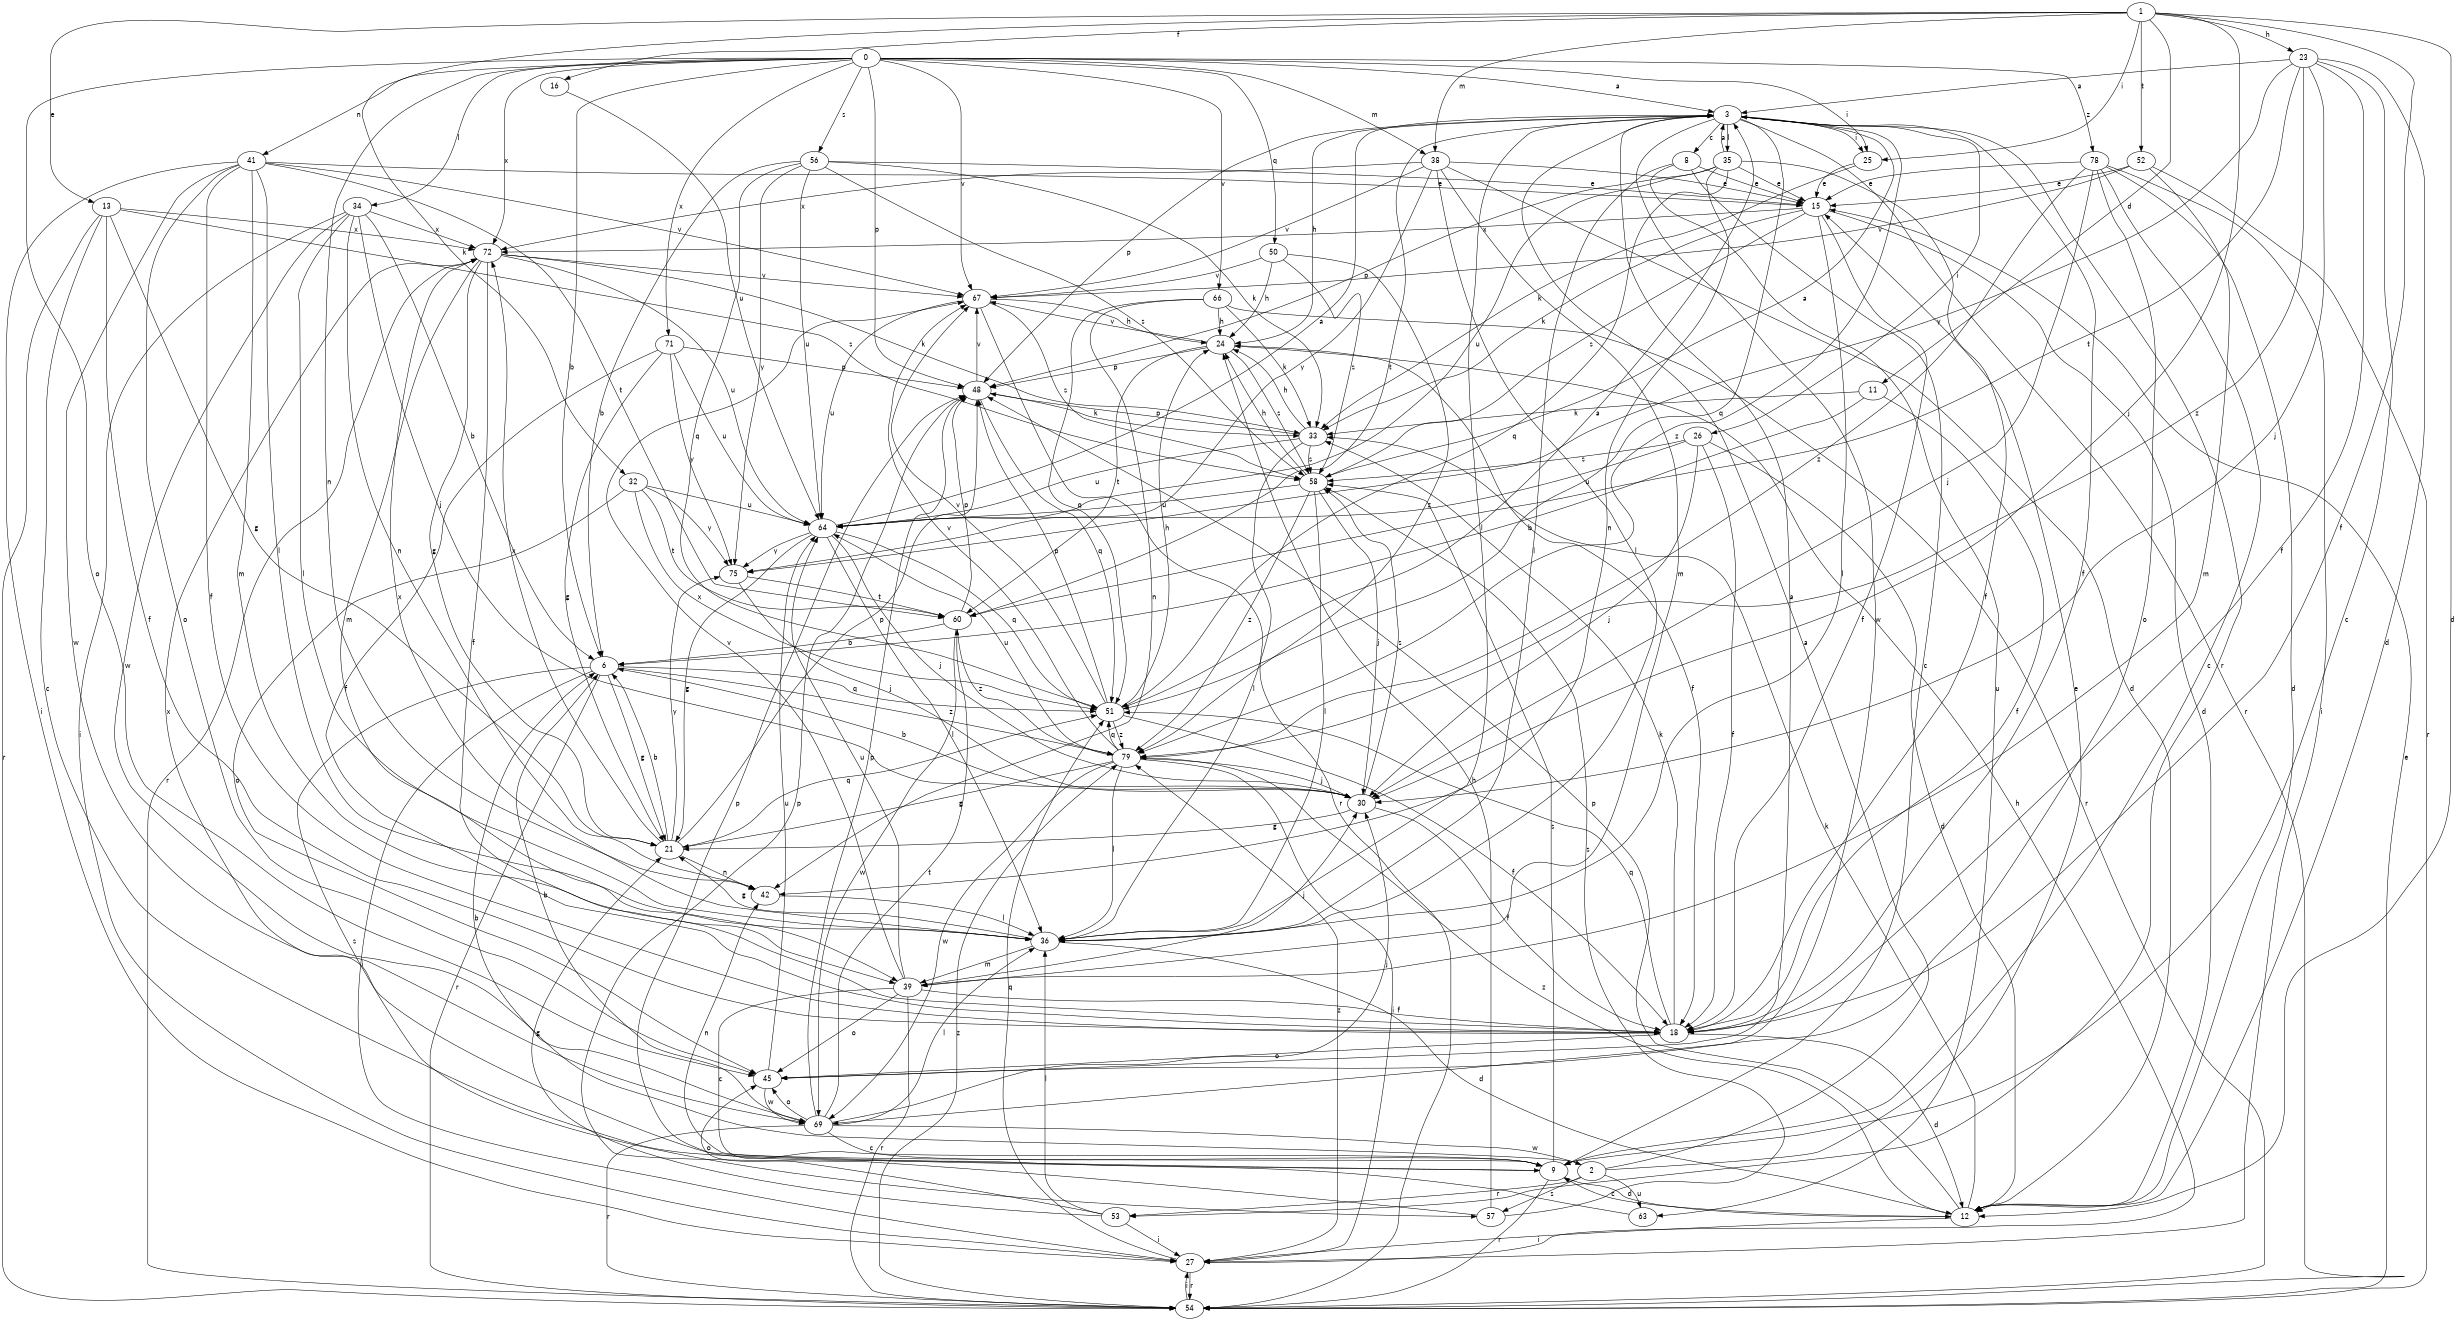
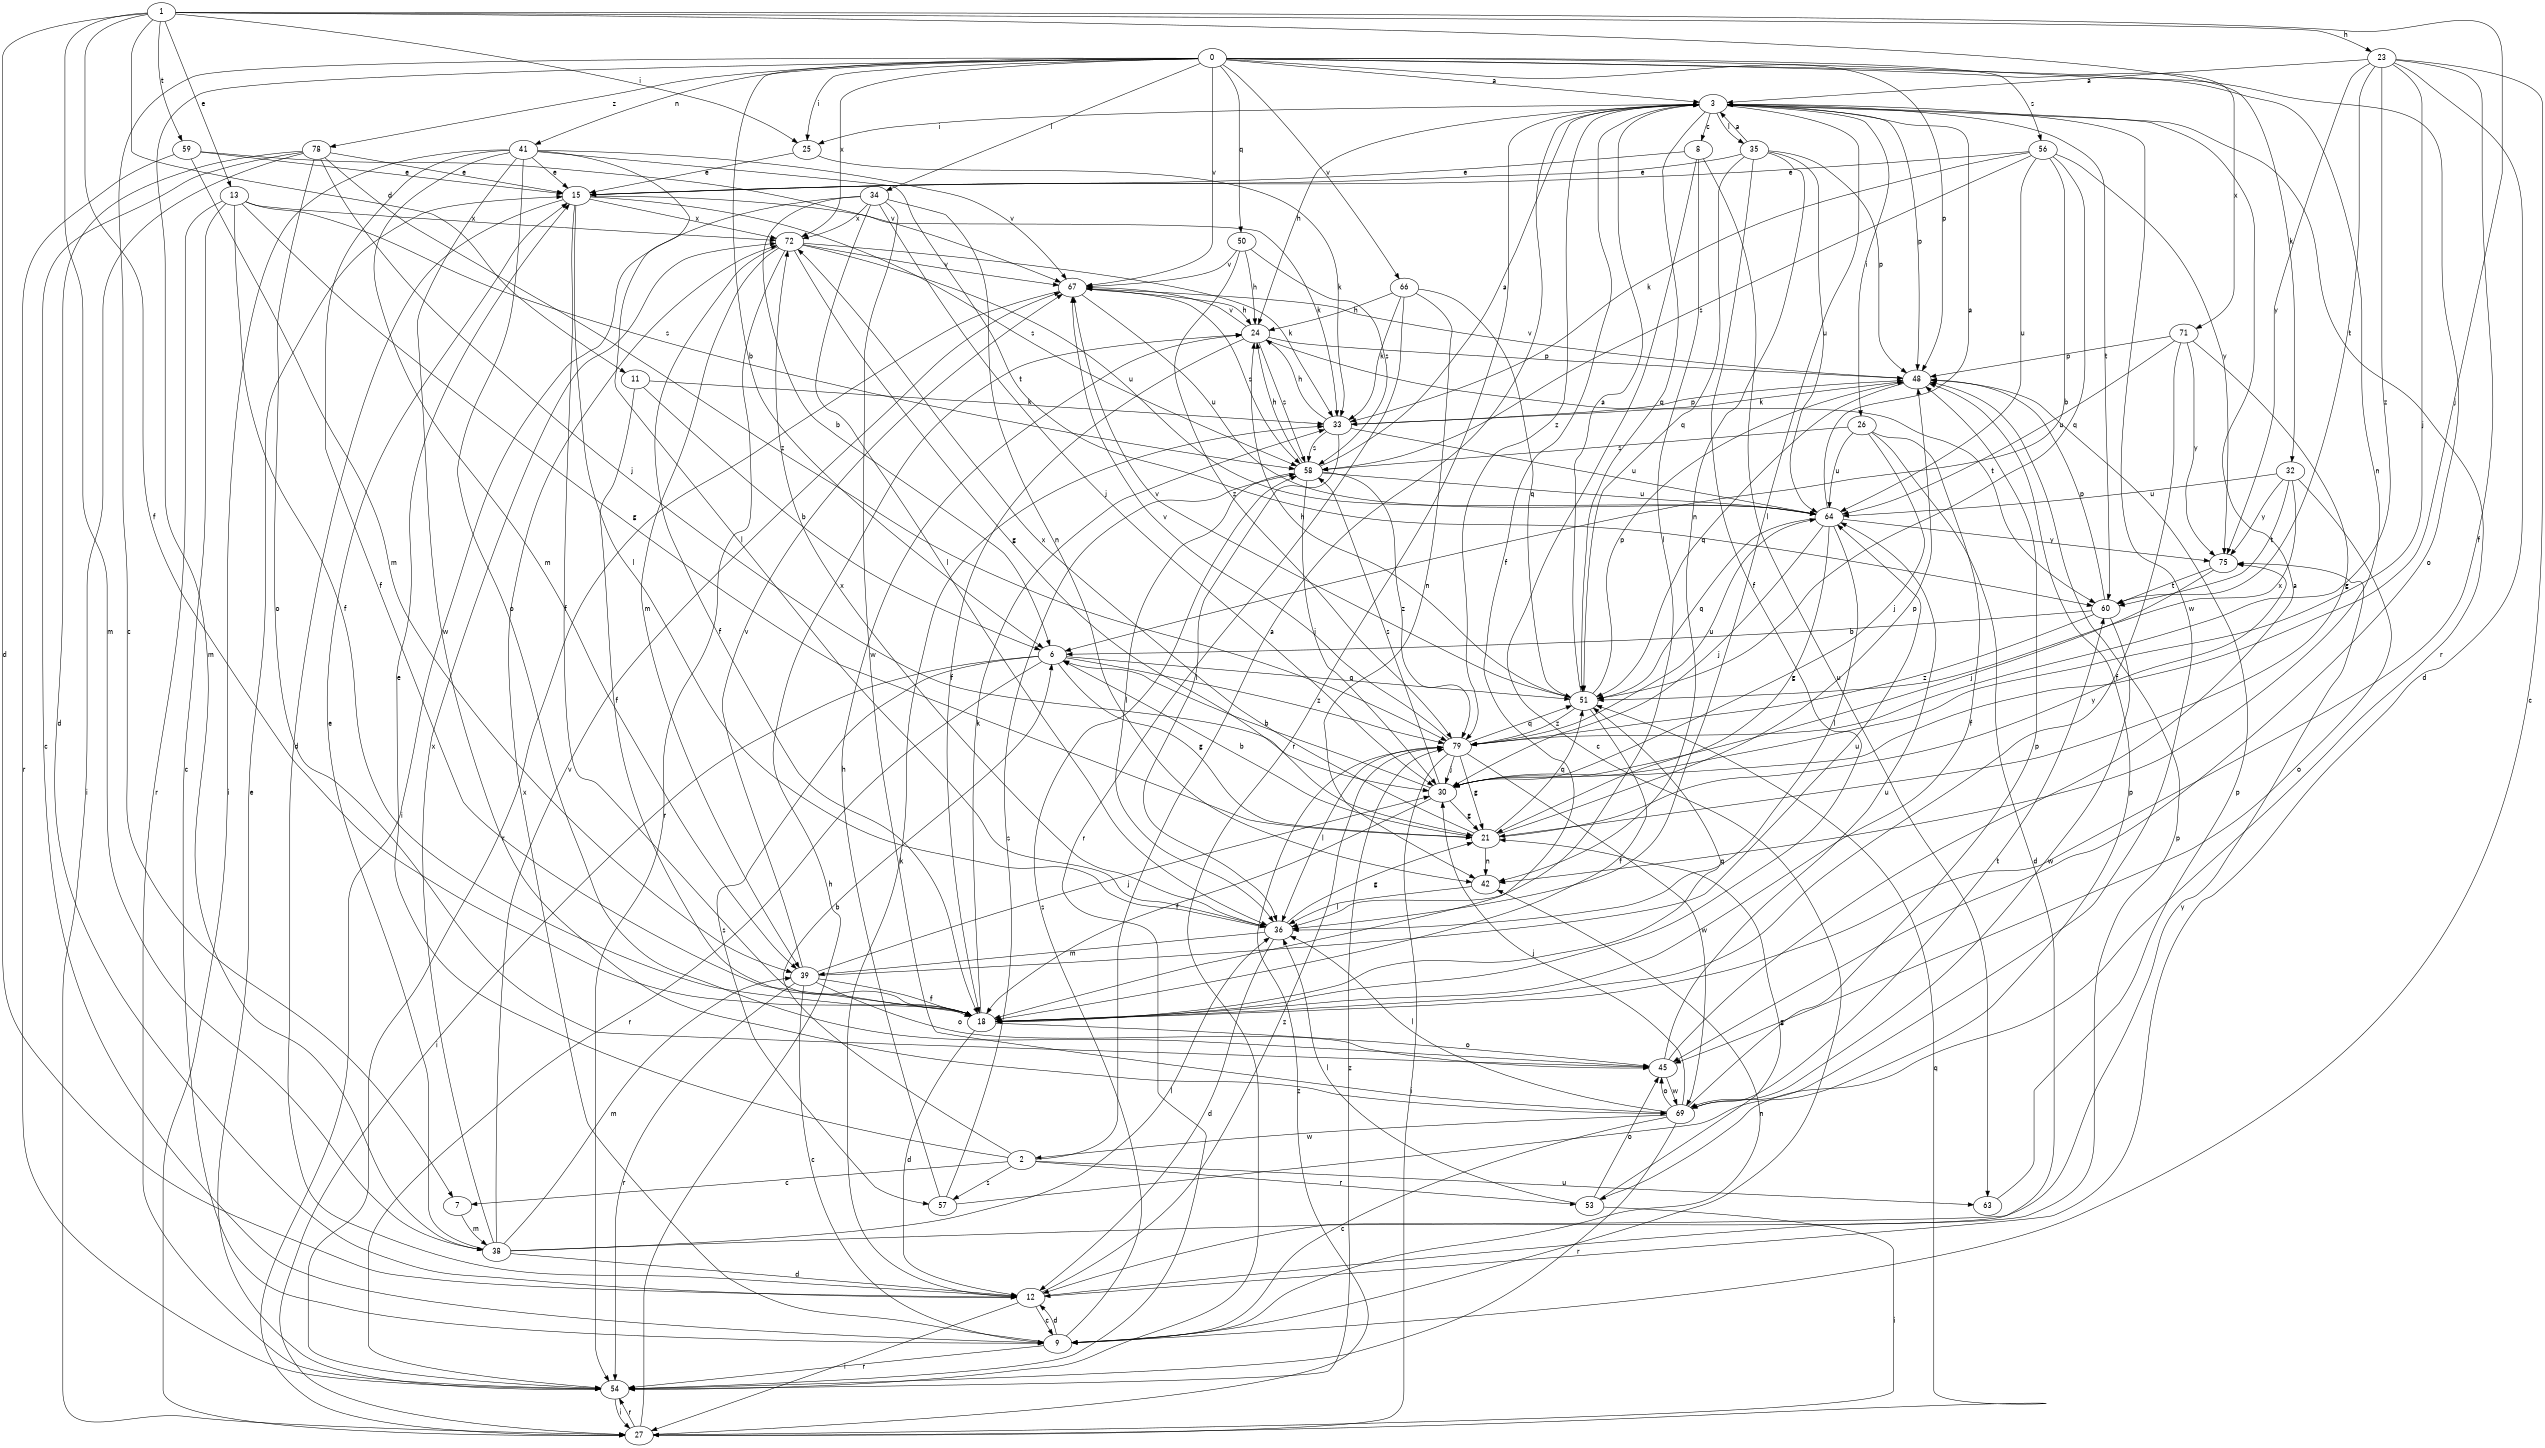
(555, 87) -> none
(2141, 161) -> (187, 150)
(563, 951) -> none
none -> (458, 1206)
